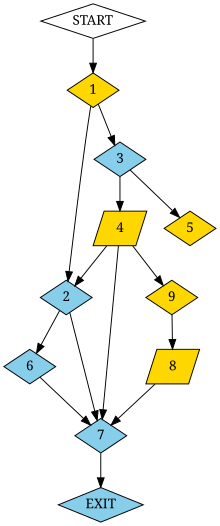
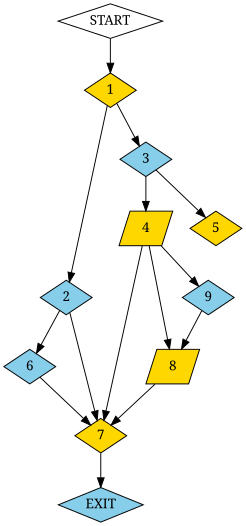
(94, 262) -> (158, 293)
(172, 298) -> (208, 298)
(101, 436) -> (101, 436)
